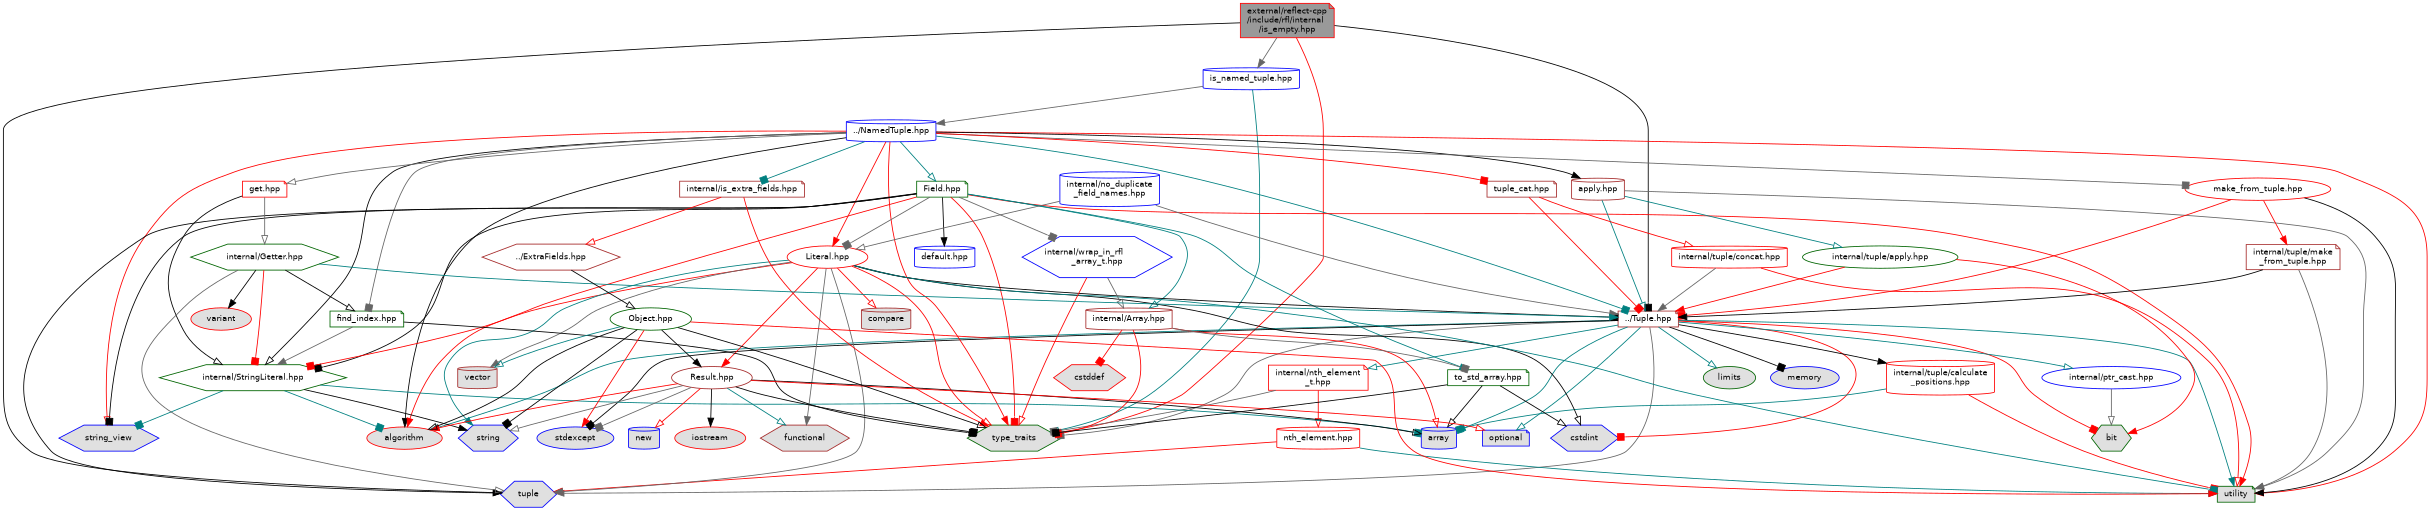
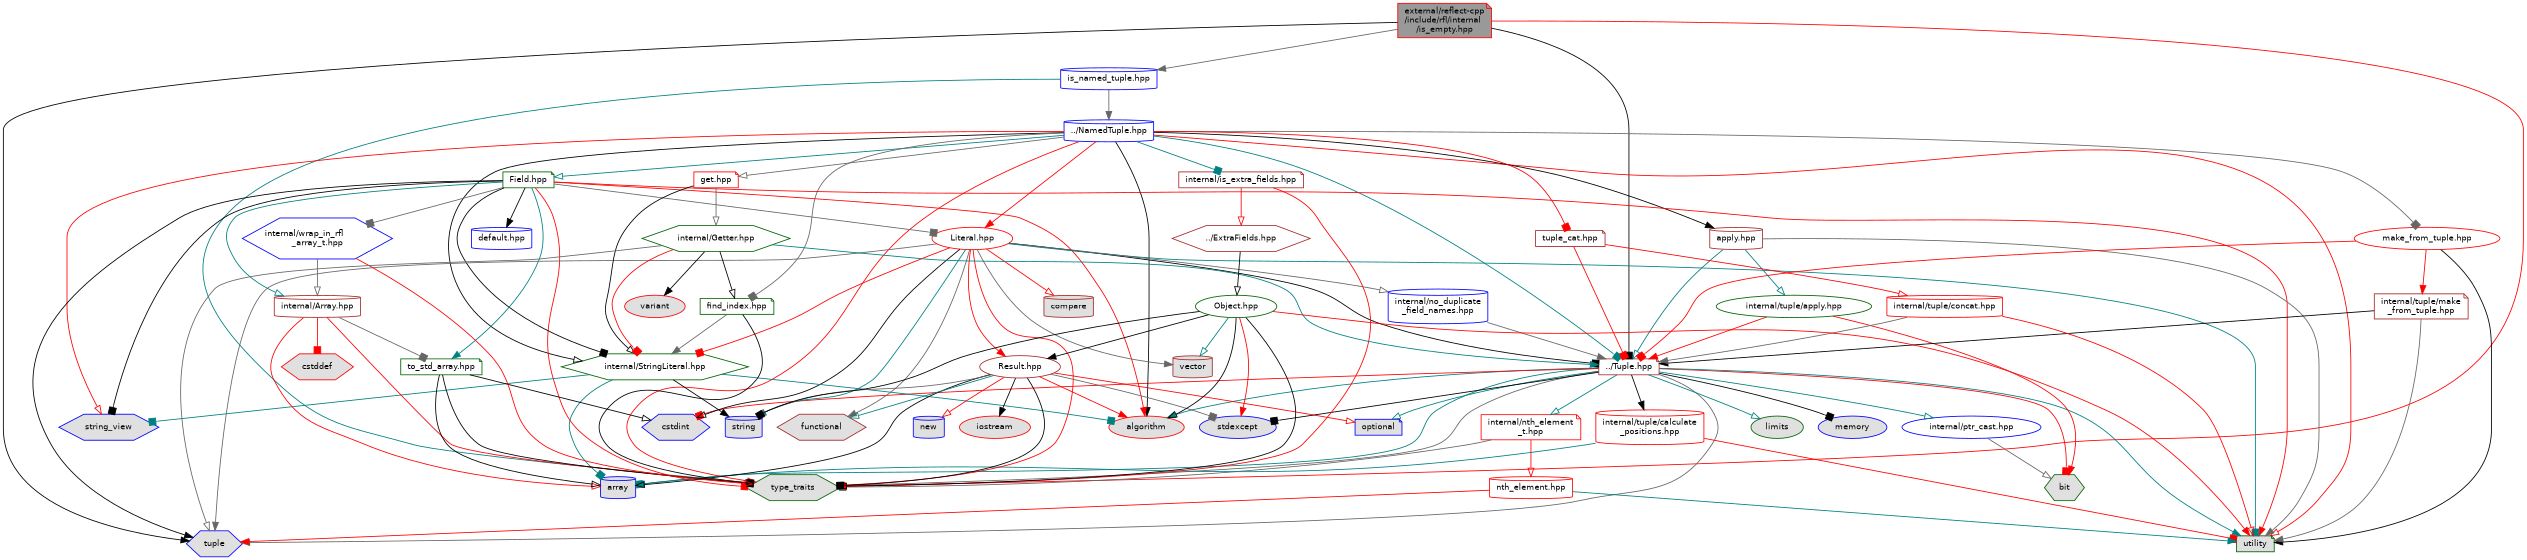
(962, 224) -> (1269, 273)
(488, 438) -> (744, 427)
